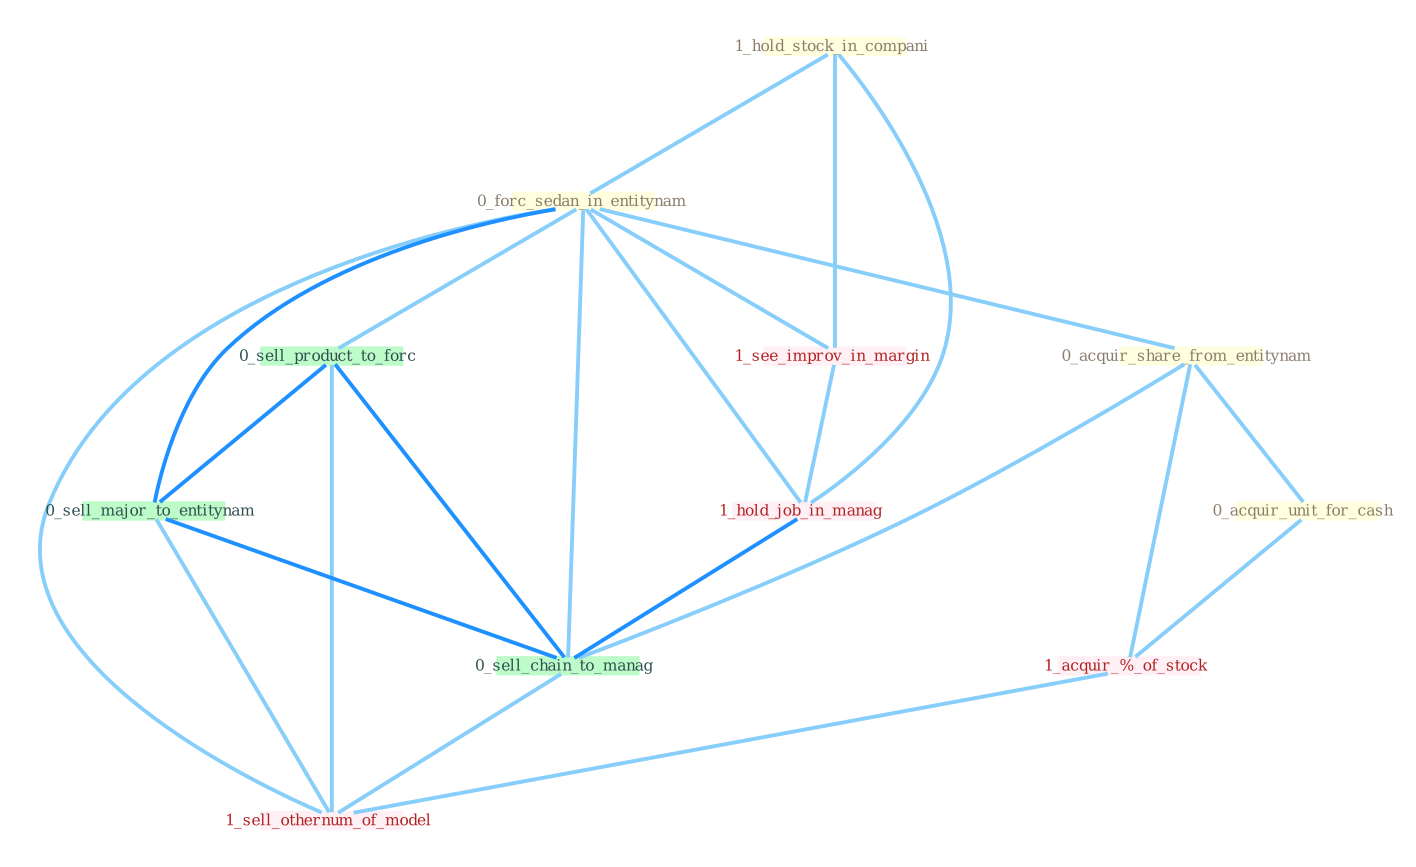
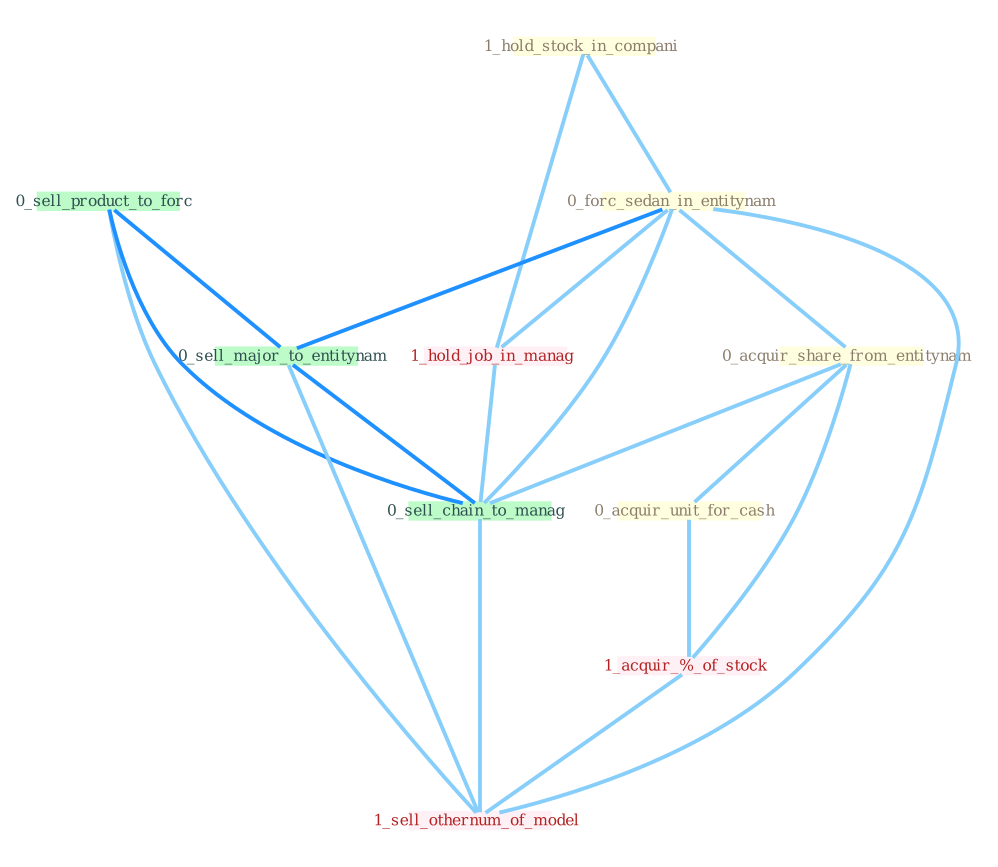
(457, 279) -> none
(835, 356) -> none
(686, 588) -> (488, 433)
